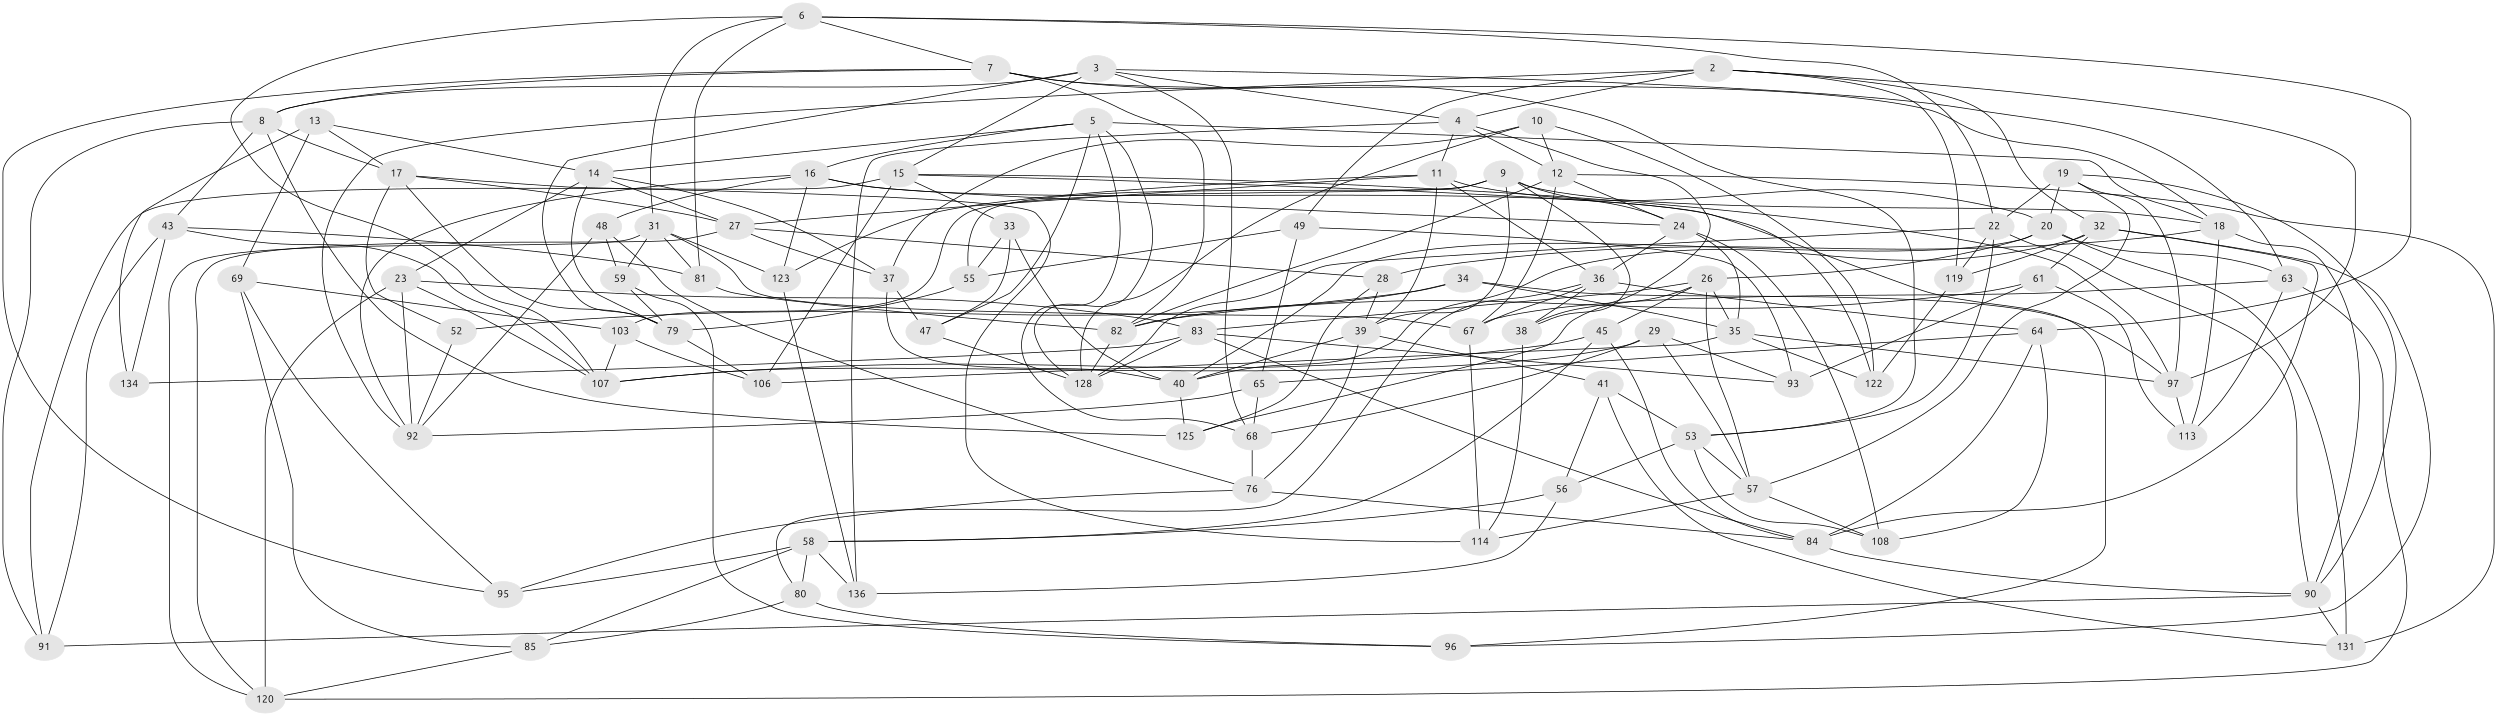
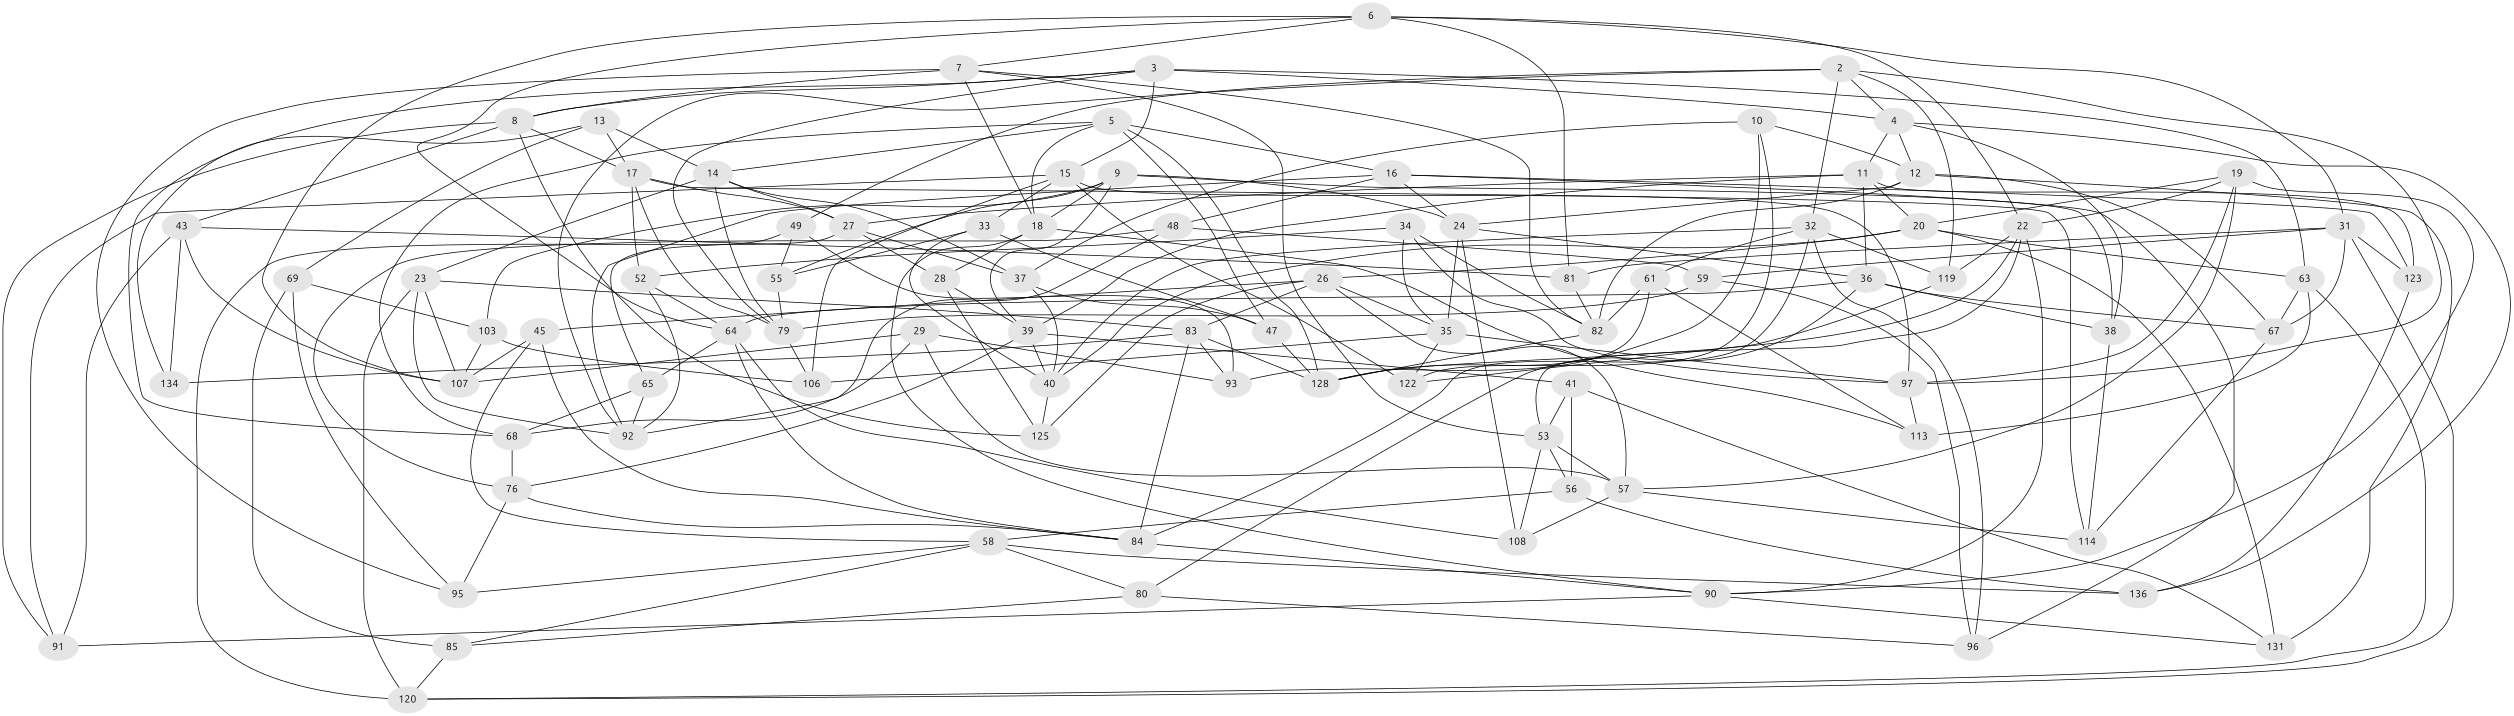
none -> (686, 305)
